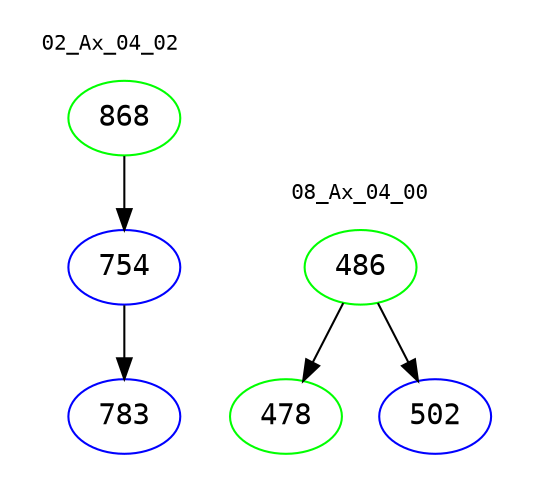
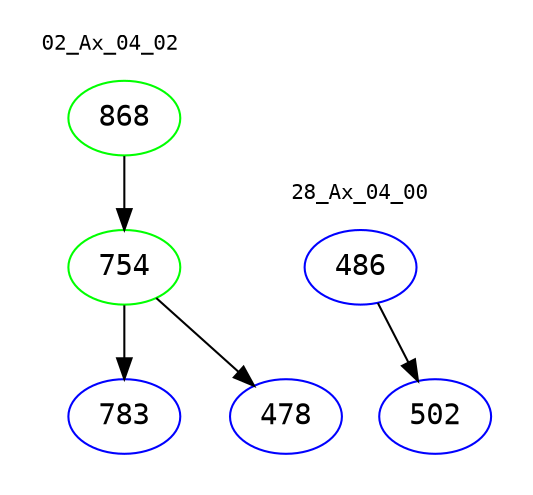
(361, 194) -> (361, 194)
(124, 267) -> (124, 267)
(361, 267) -> (361, 267)
(328, 333) -> (183, 322)
(286, 417) -> (286, 417)
